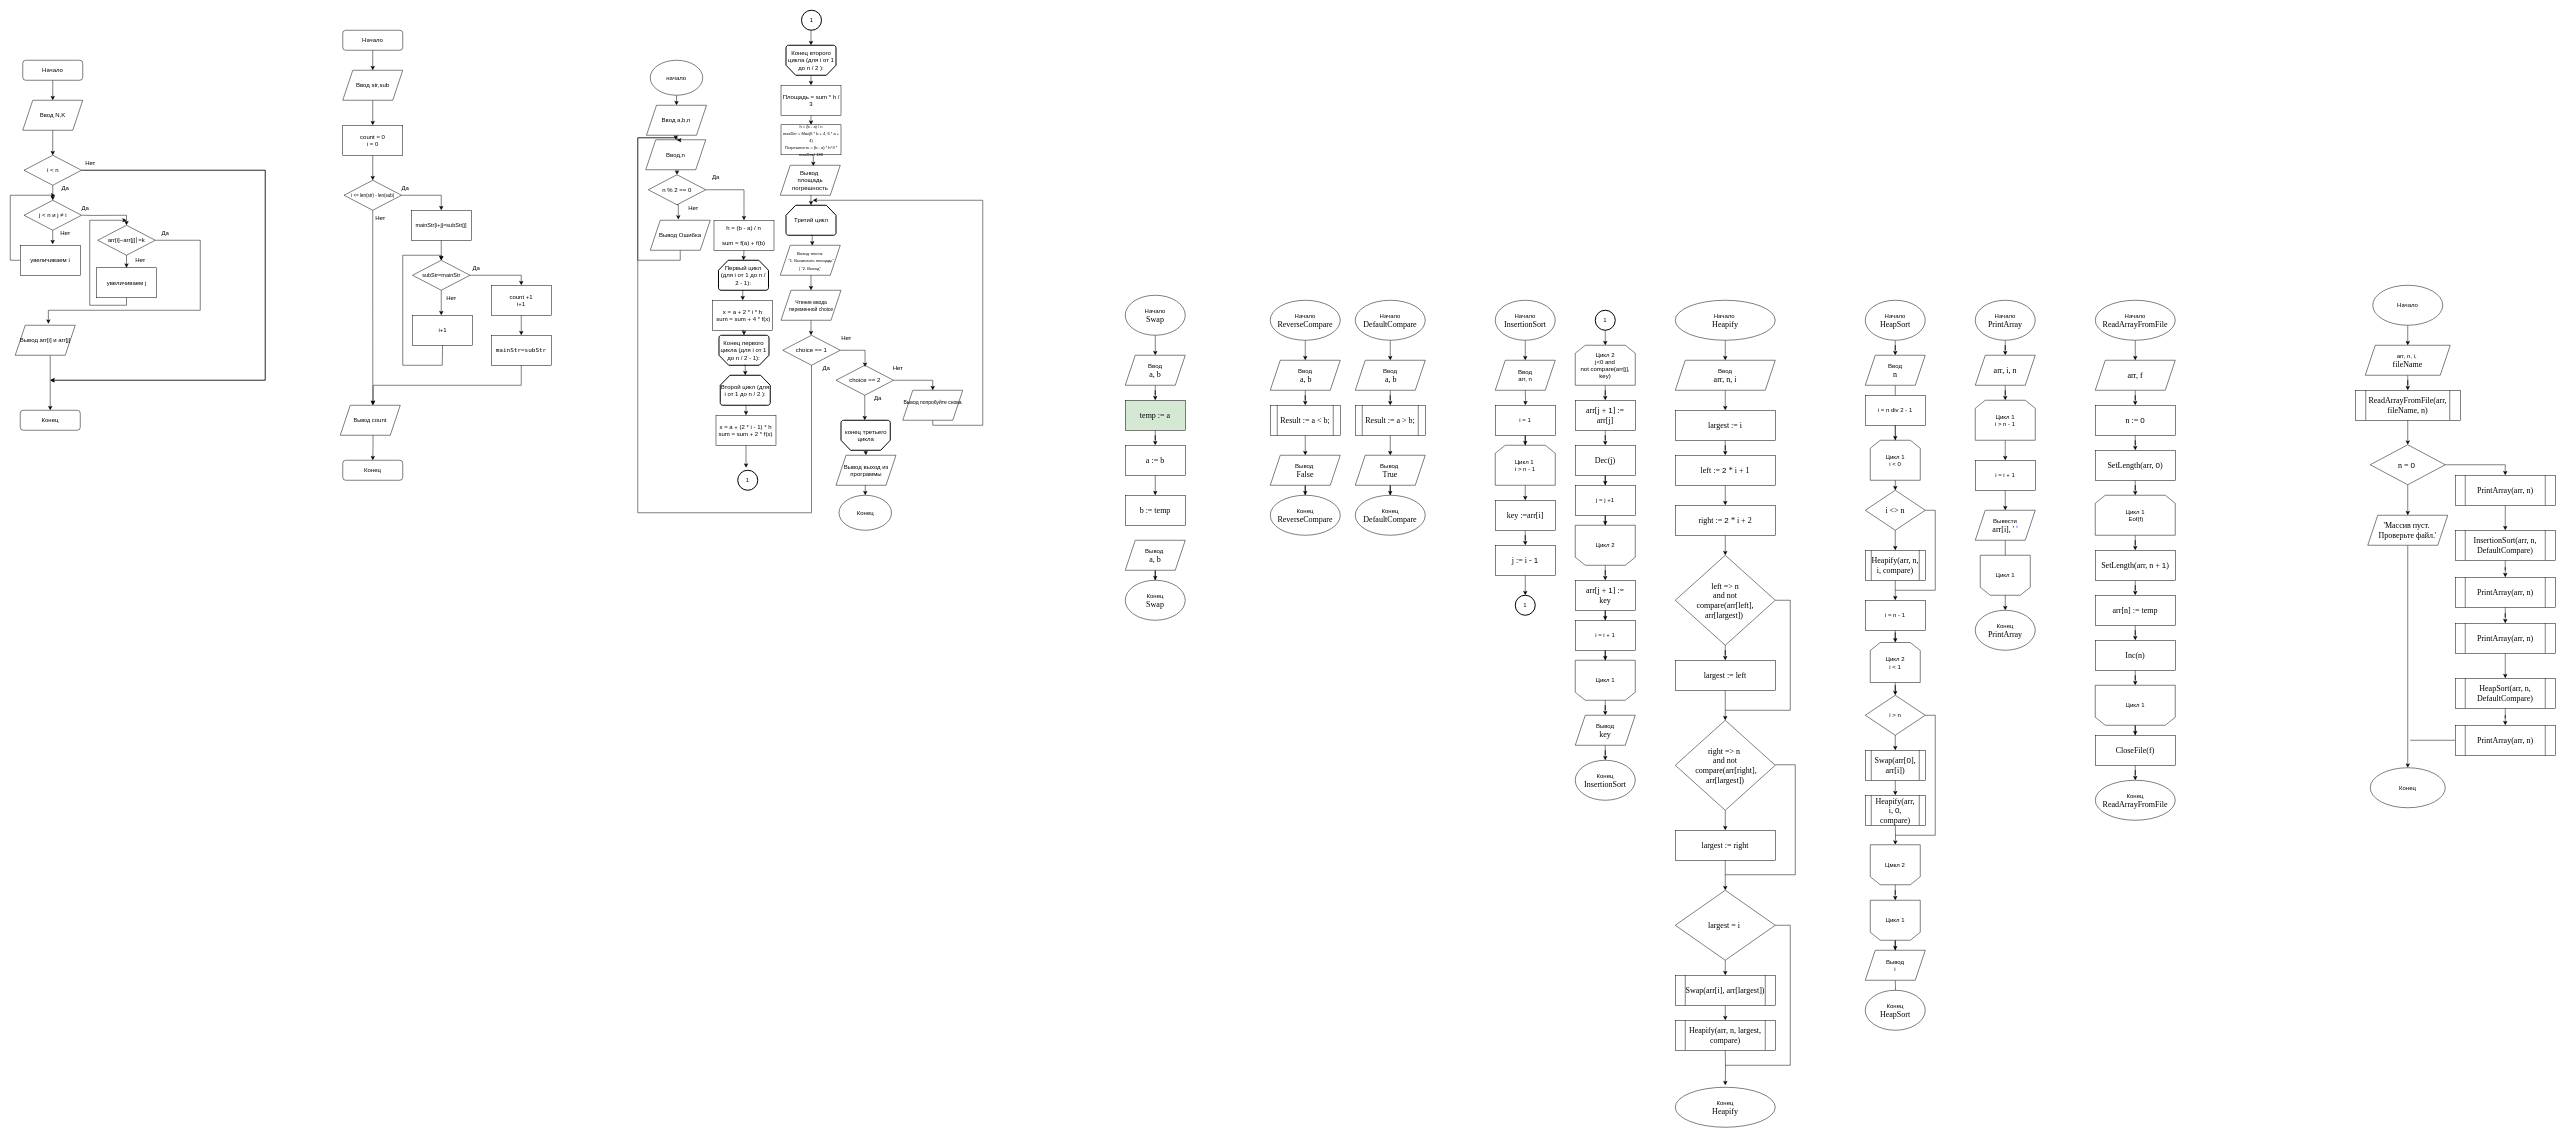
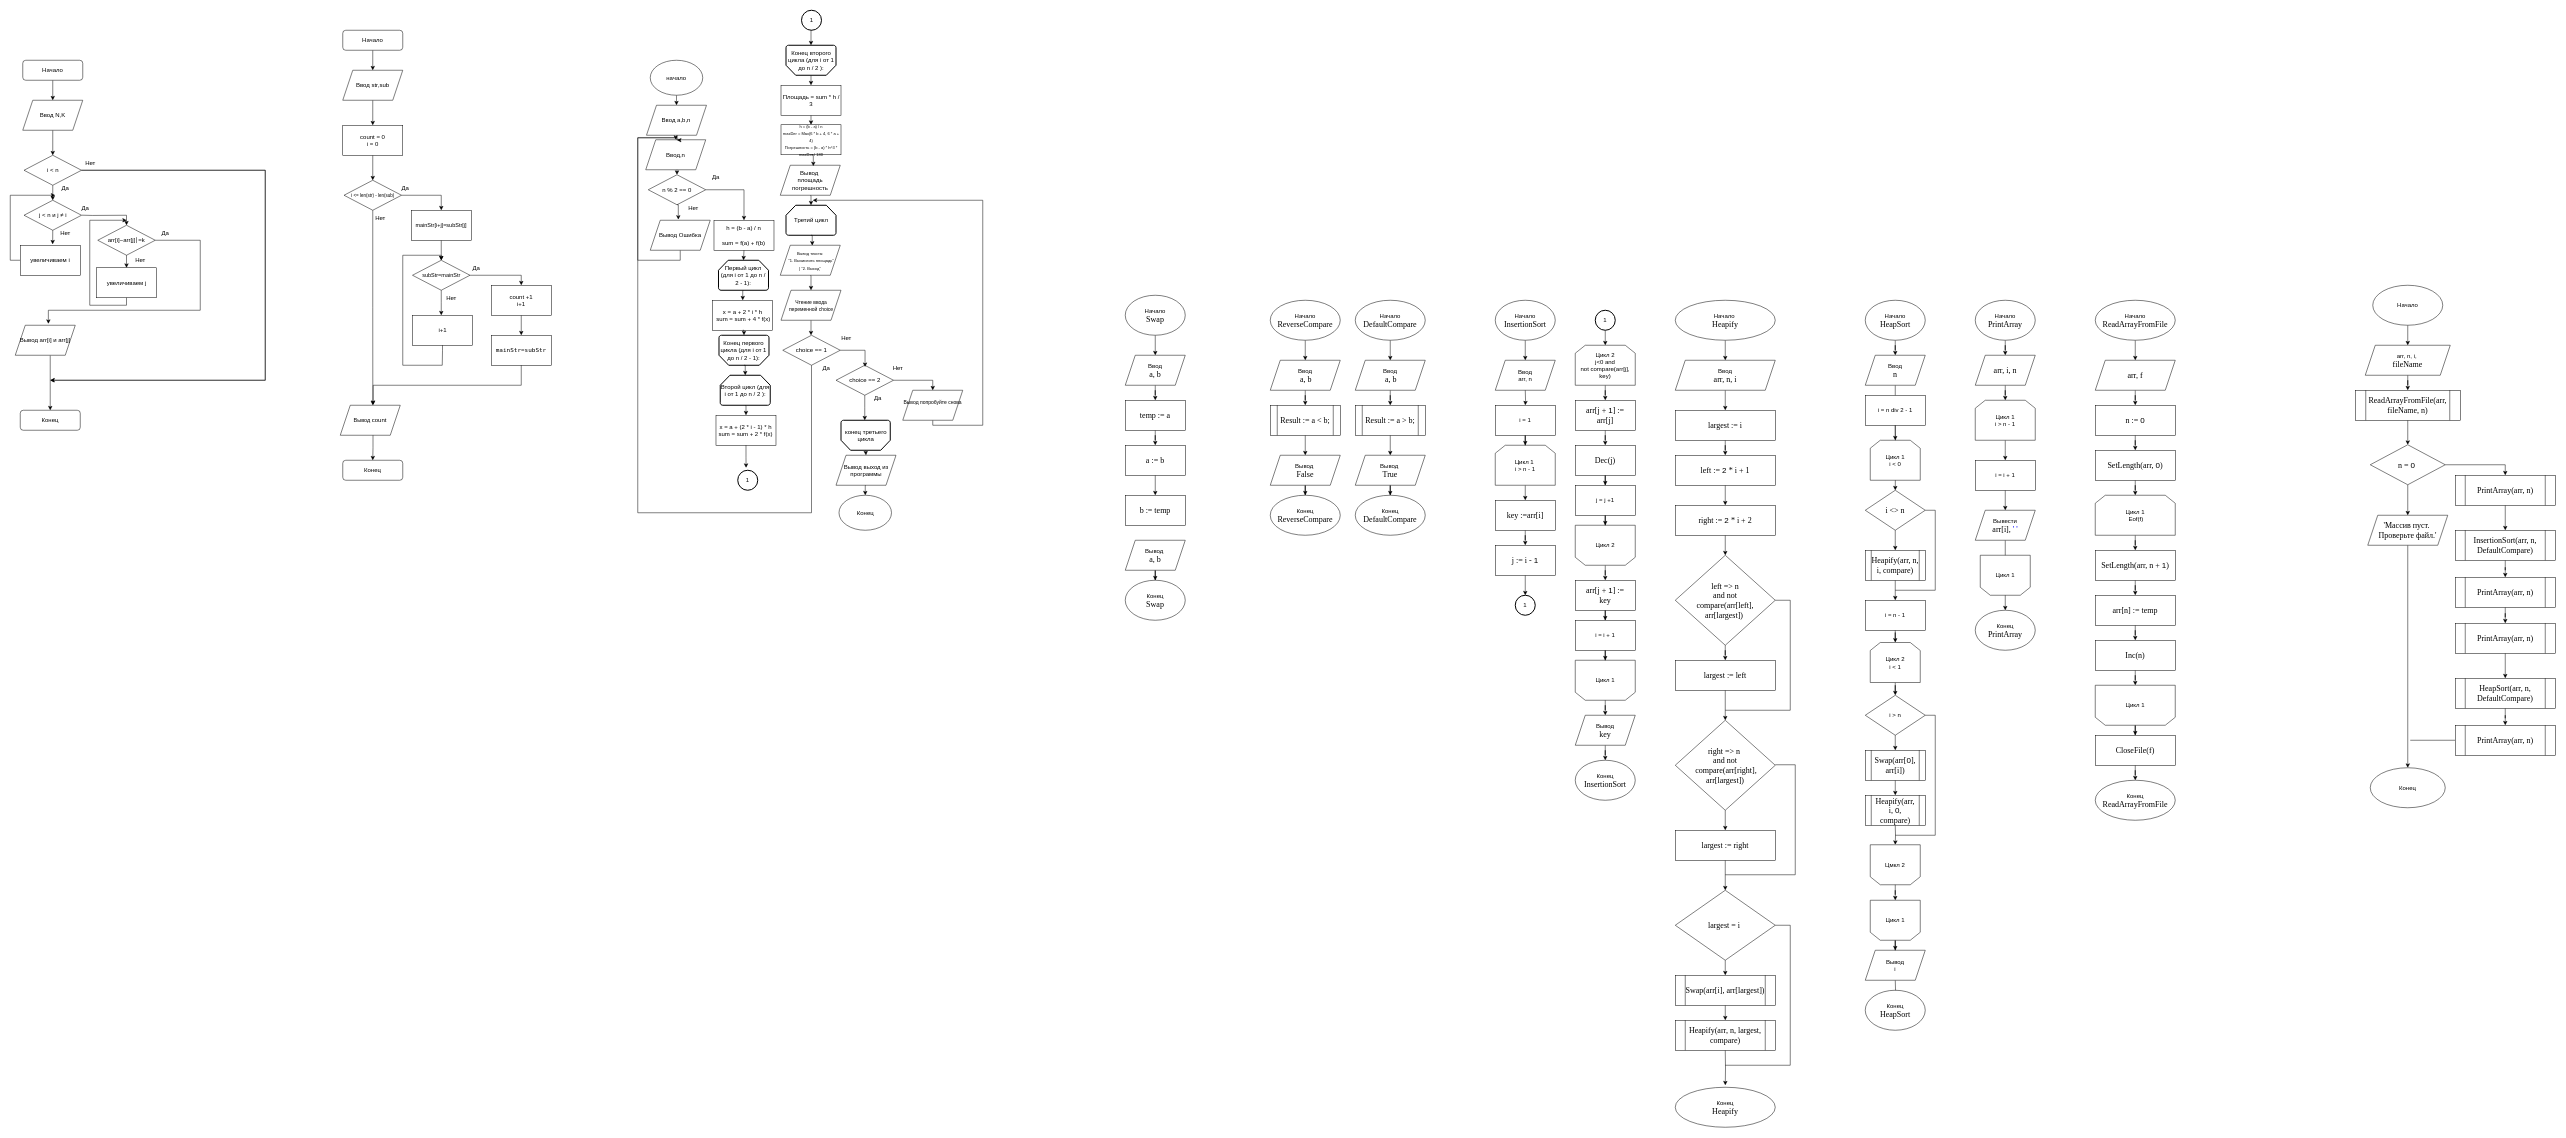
(1155, 415) -> (1155, 415)
